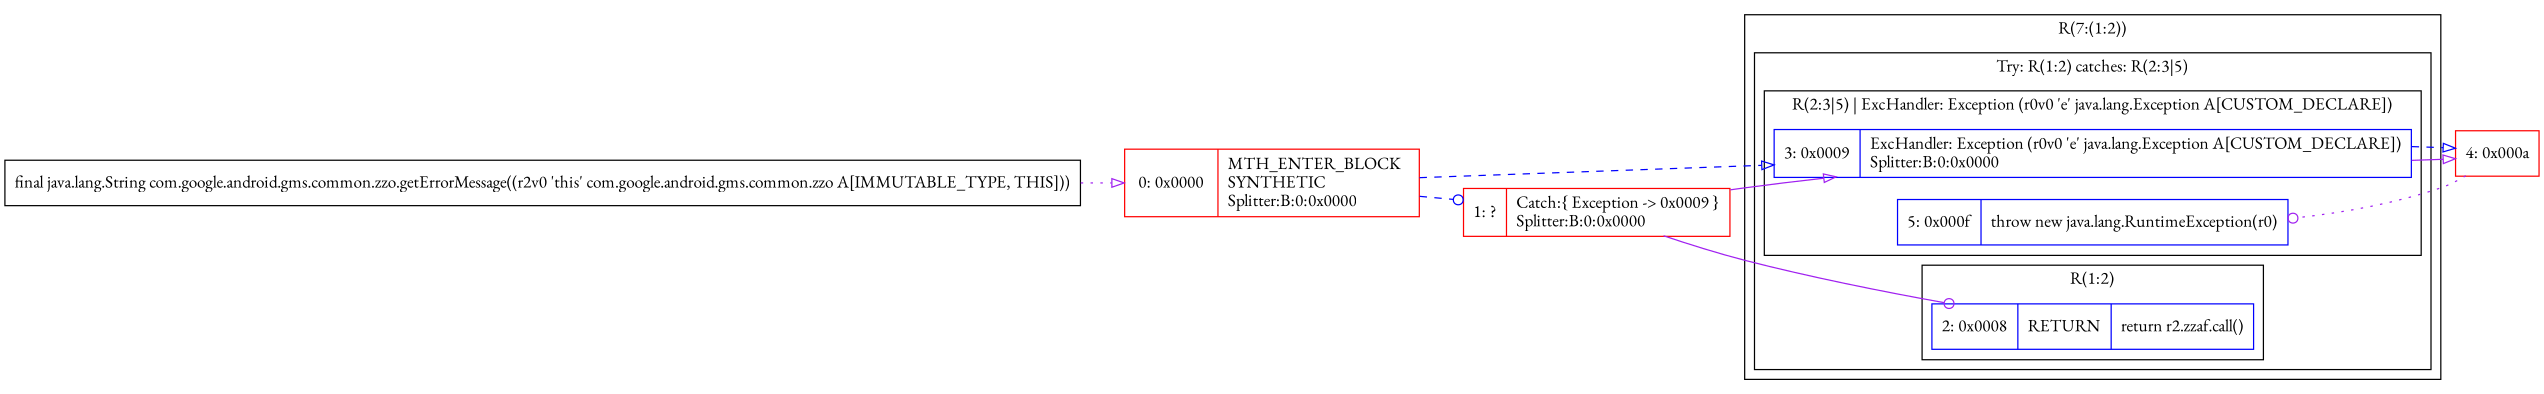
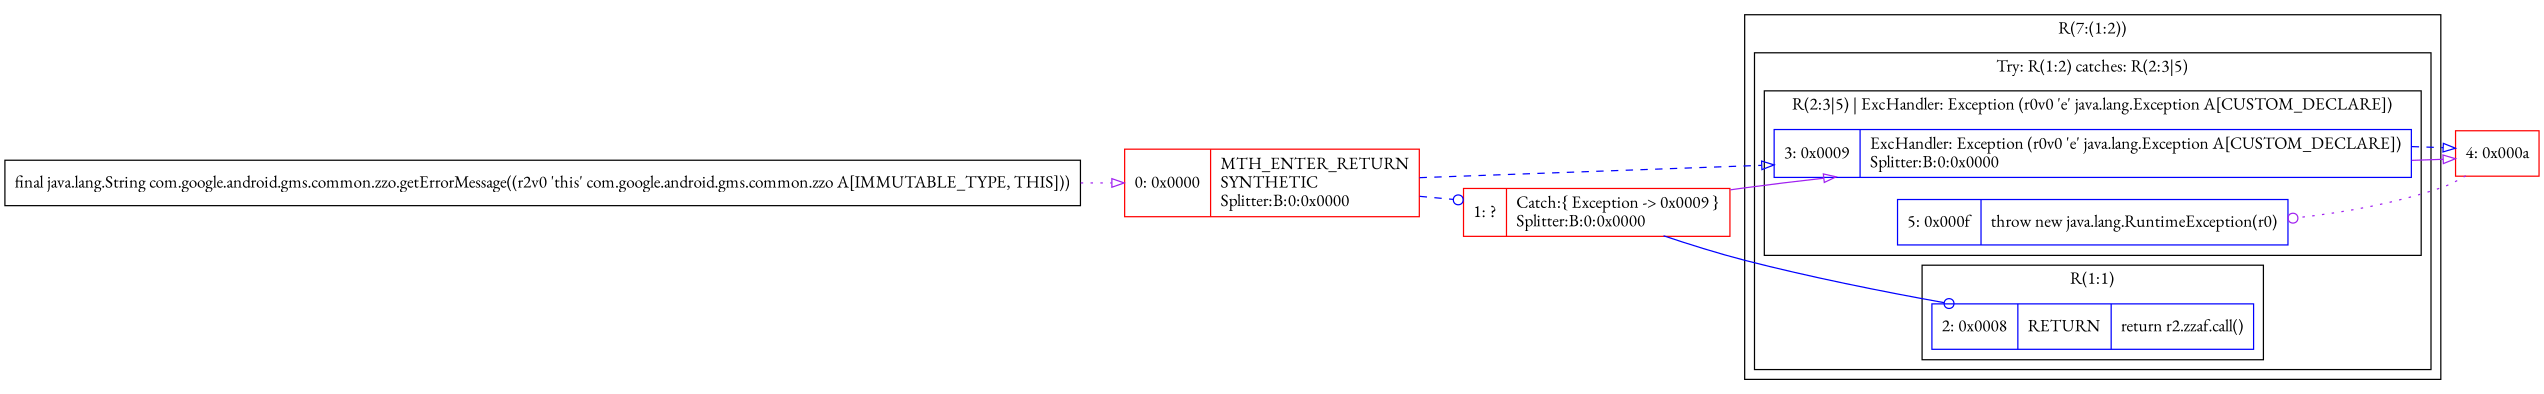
(1315, 164) -> (1315, 164)
(1803, 274) -> (1803, 274)
(2093, 279) -> (2093, 279)
